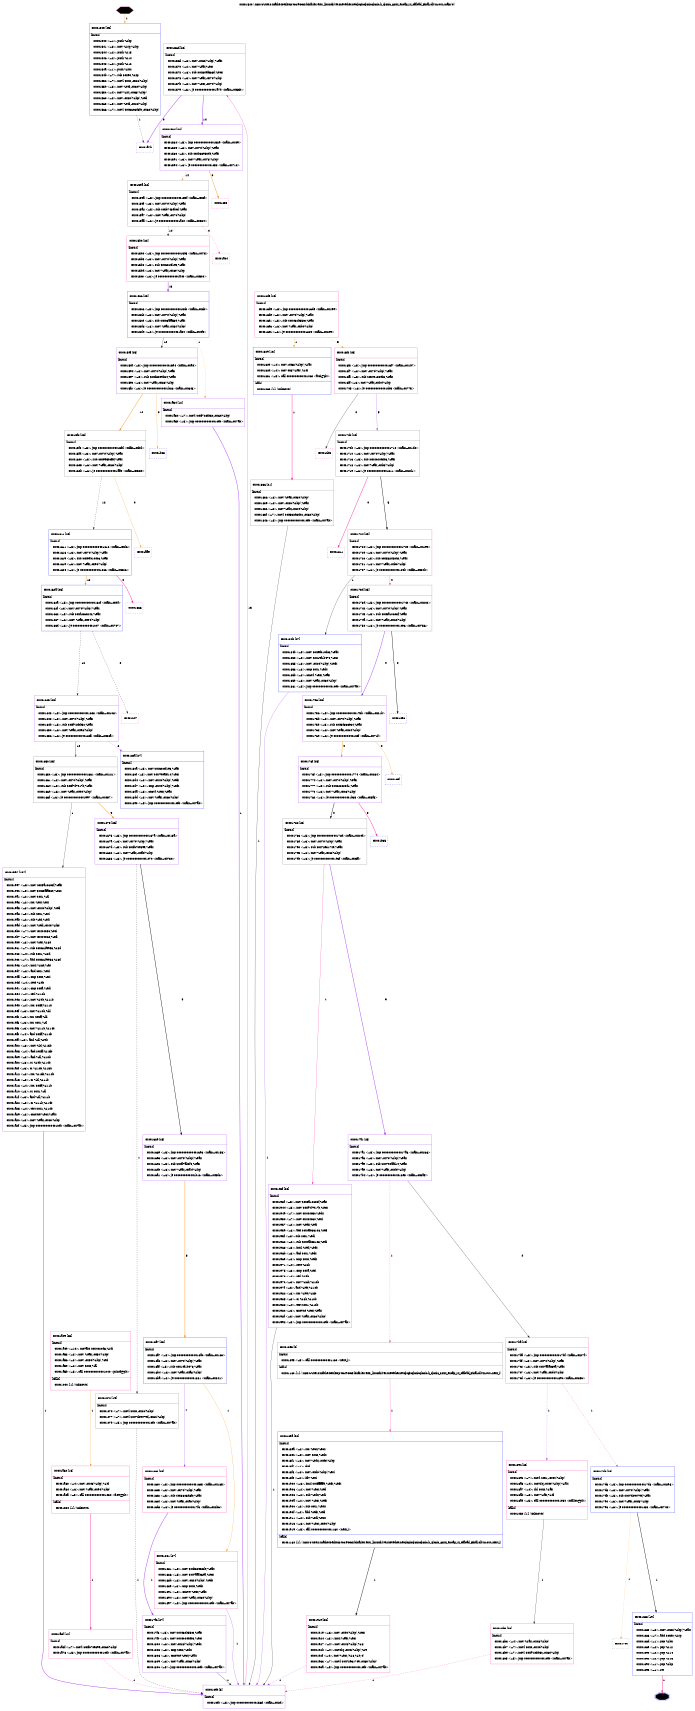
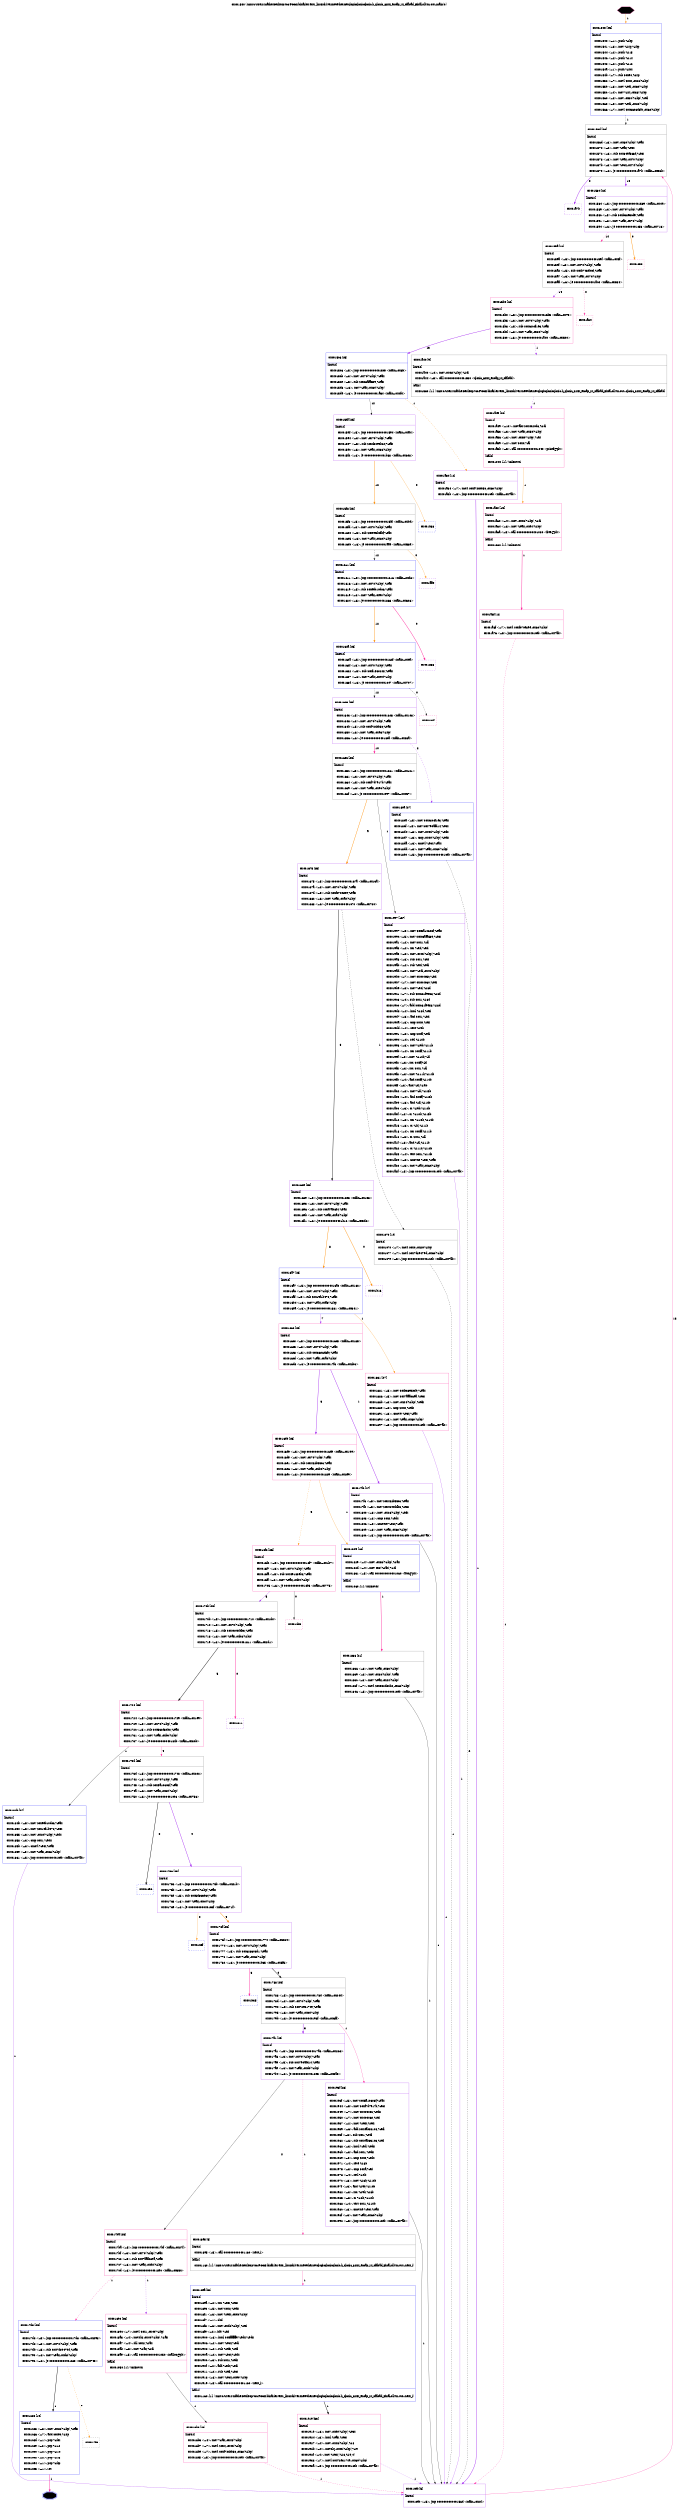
(140, 128) -> (626, 119)
(185, 175) -> (605, 236)
(168, 230) -> (558, 292)
none -> (539, 376)
(76, 748) -> (374, 748)
none -> (374, 1291)
none -> (318, 1401)
(44, 1482) -> (460, 1830)
none -> (468, 1671)
